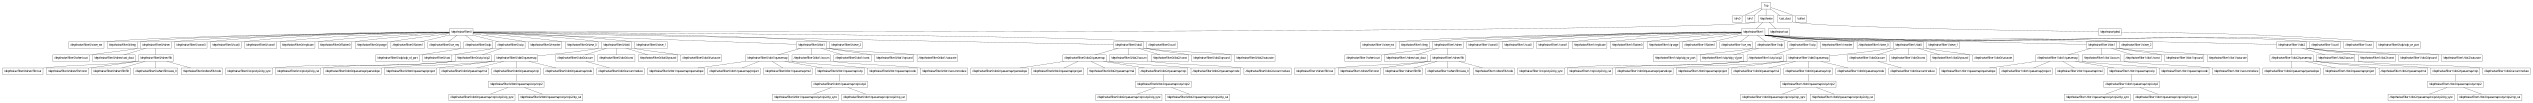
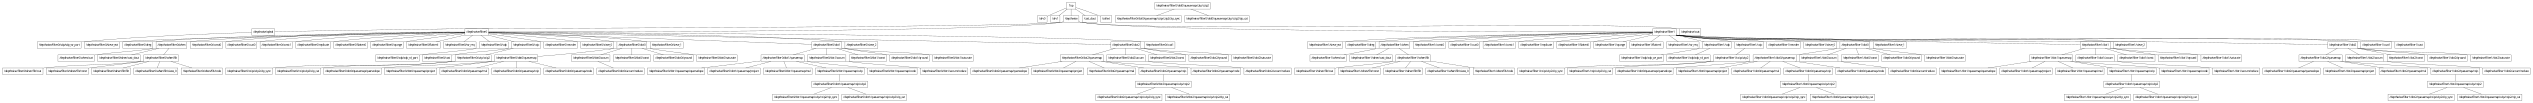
(1945, 29) -> (669, 28)
(516, 78) -> none
